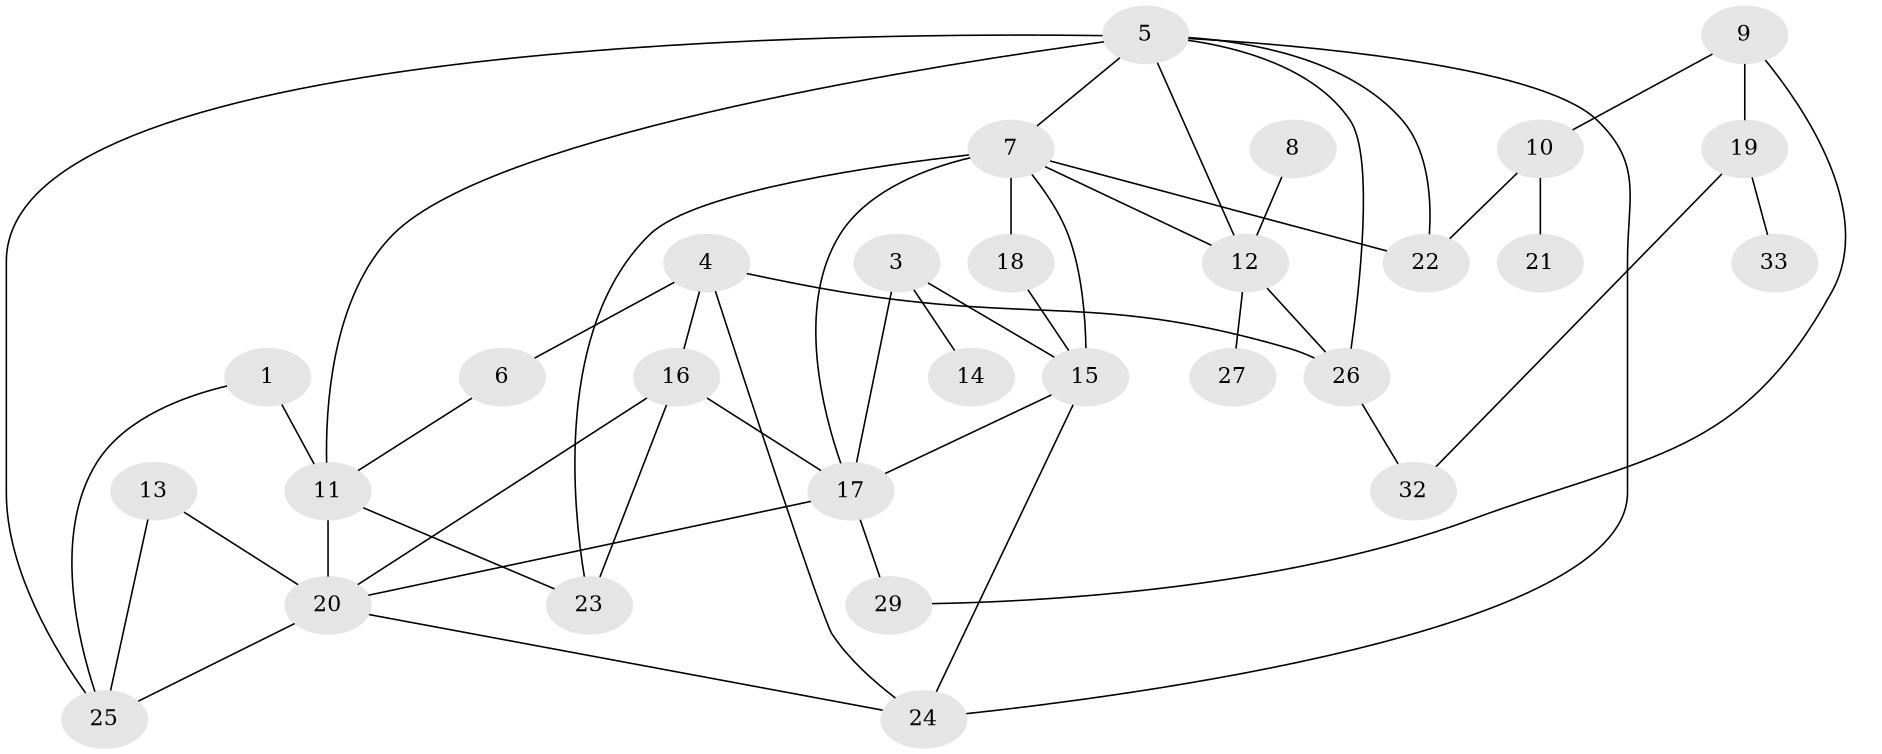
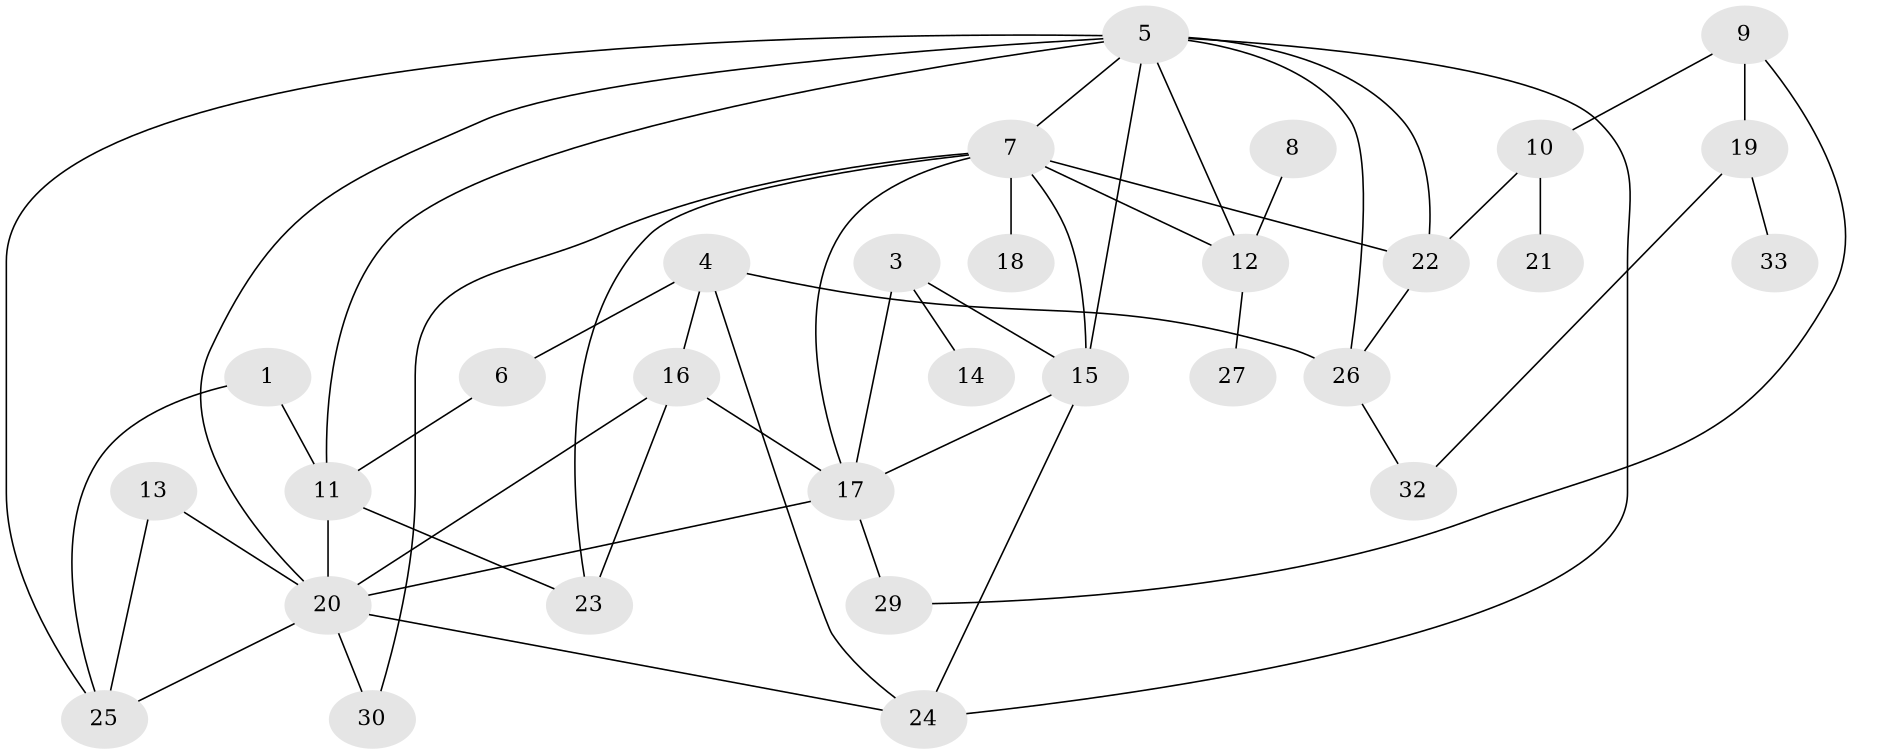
none -> (481, 122)
(1048, 320) -> (1114, 213)
(1296, 320) -> (1387, 320)
none -> (372, 719)
